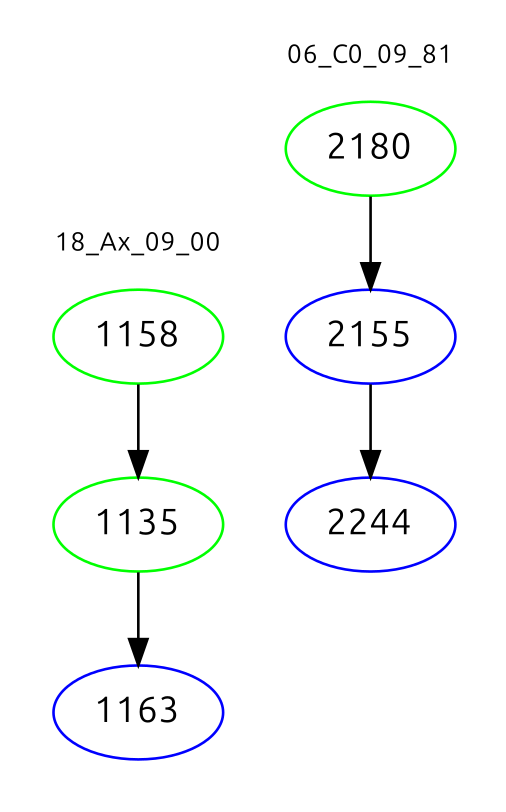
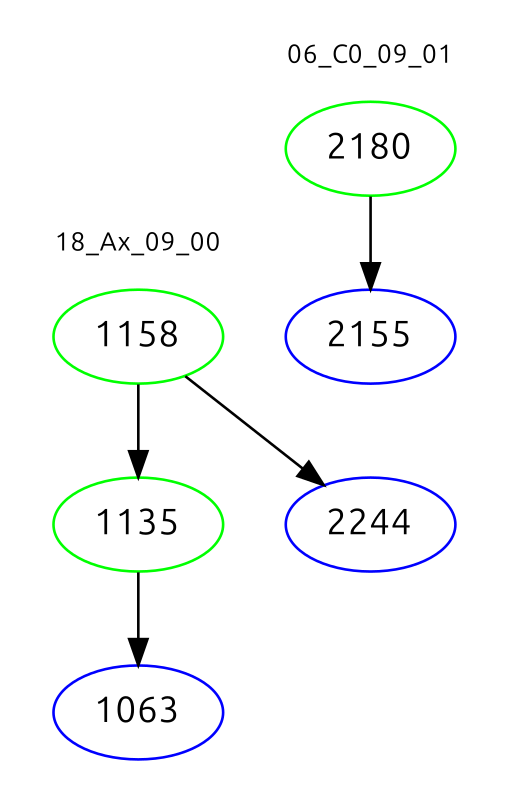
(371, 56) -> (371, 56)
(371, 418) -> (229, 411)
(138, 712) -> (138, 712)
